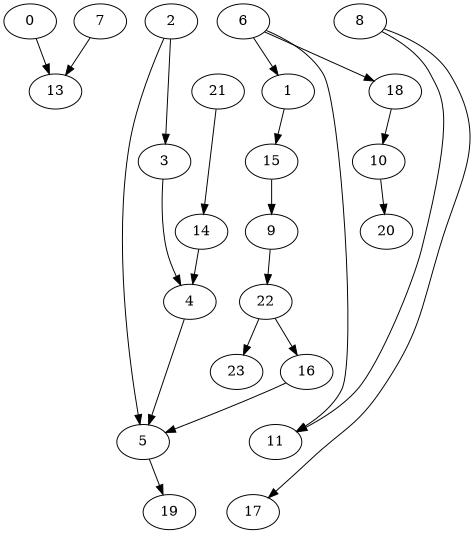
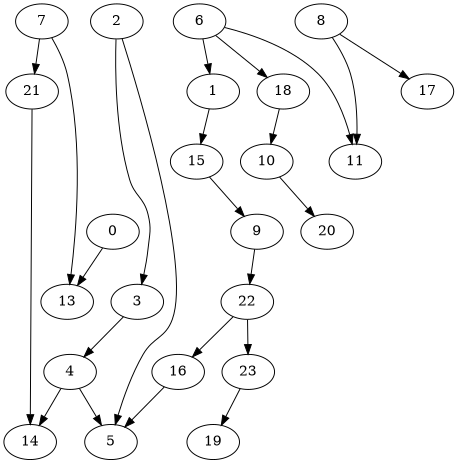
none -> (38, 51)
(197, 262) -> (53, 403)
(154, 472) -> (233, 403)
